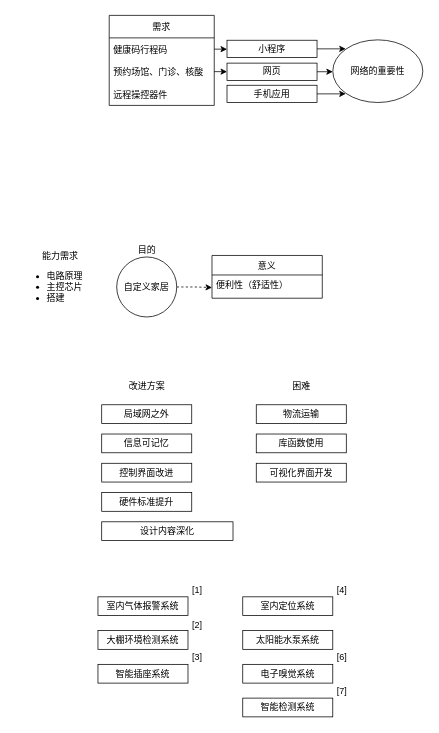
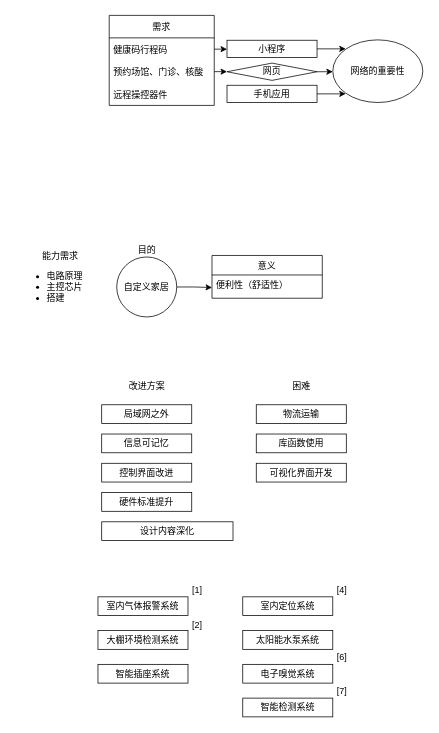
(272, 72) -> (272, 72)
(191, 287) -> (191, 287)
(197, 657) -> none
